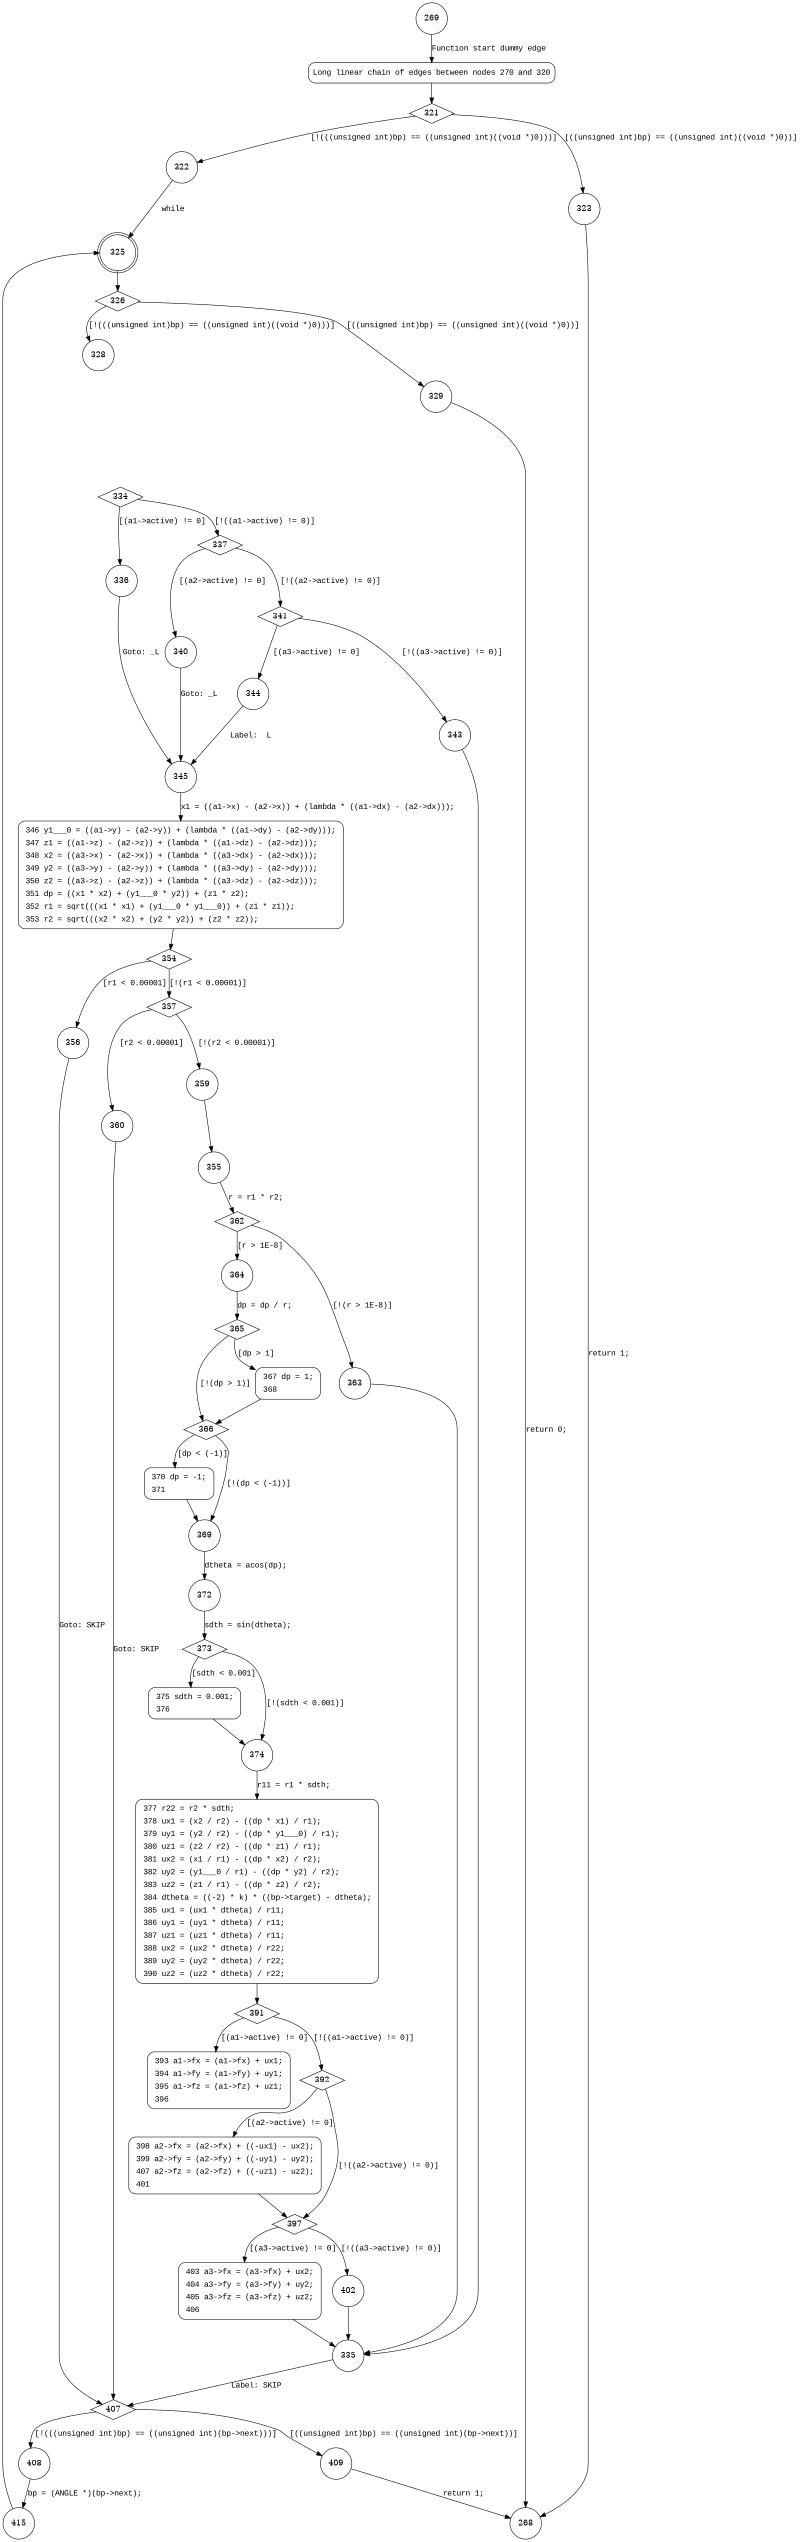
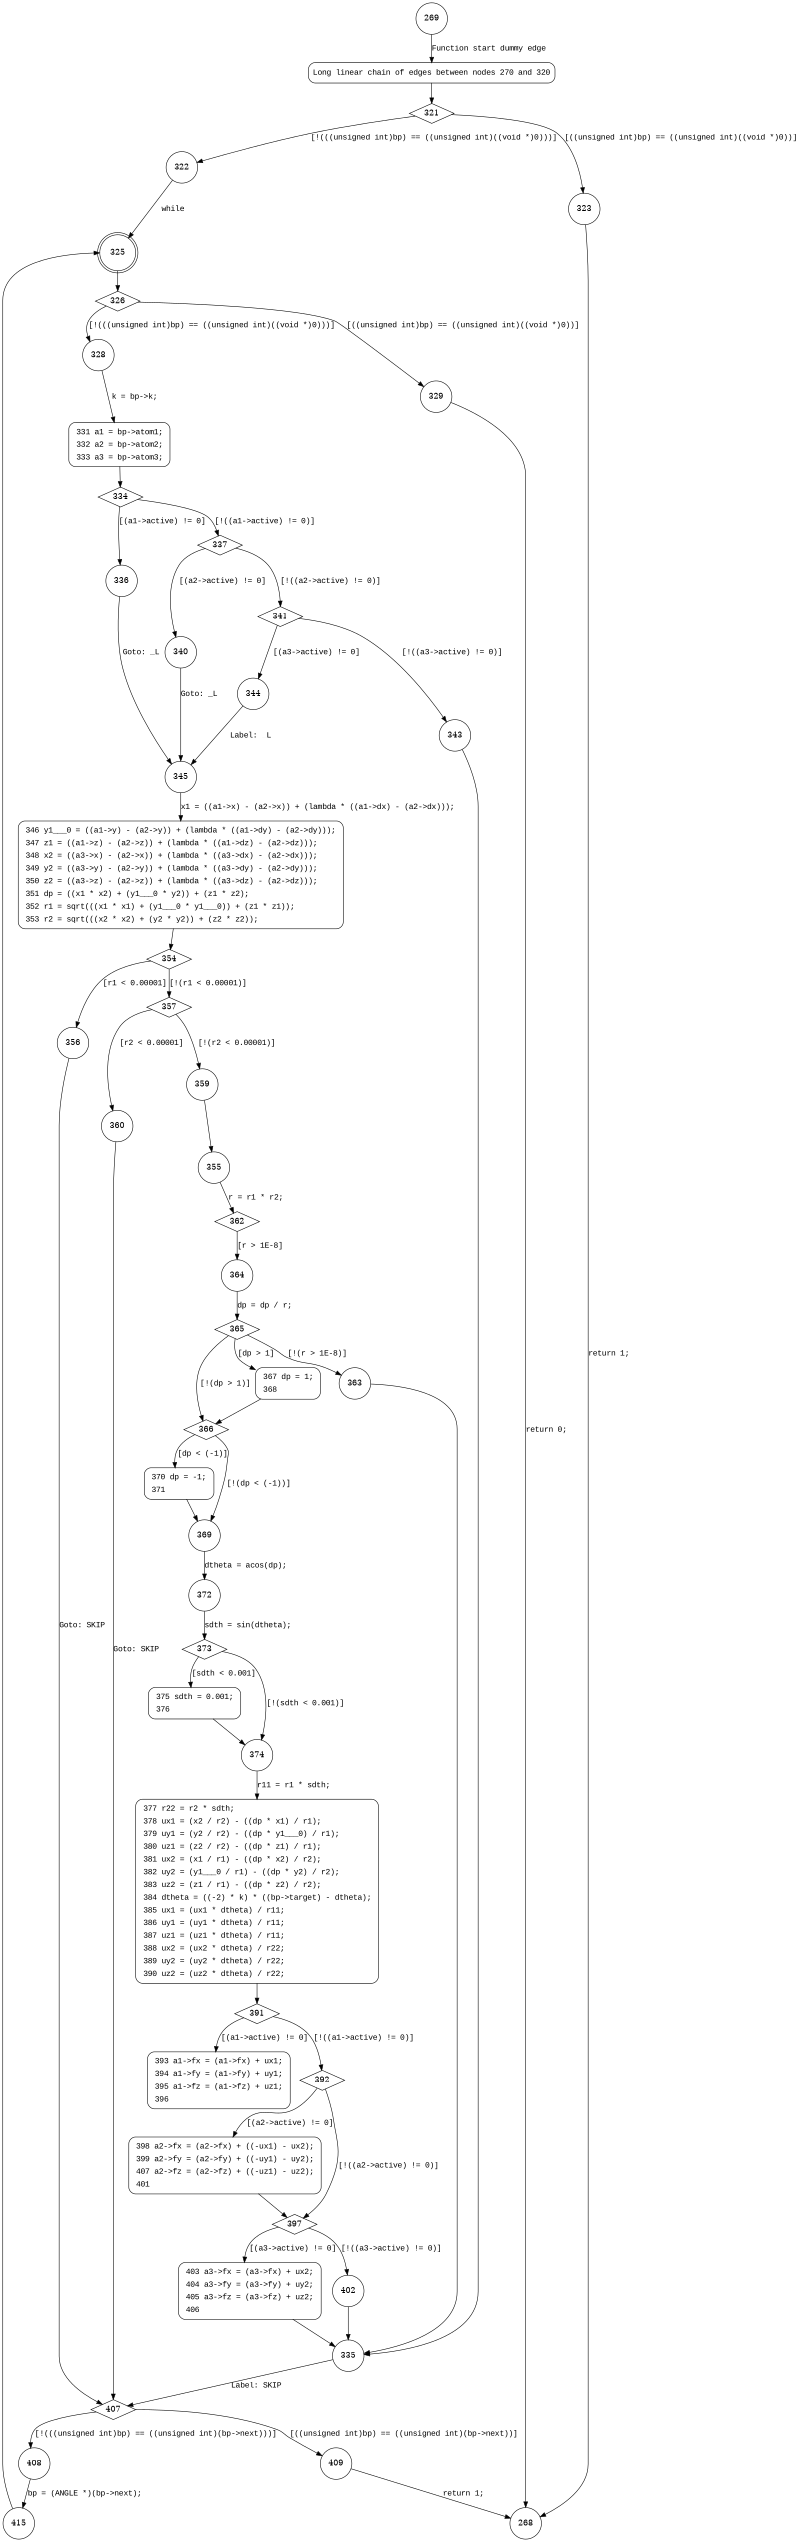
none -> (119, 445)
(319, 1280) -> (290, 1359)
